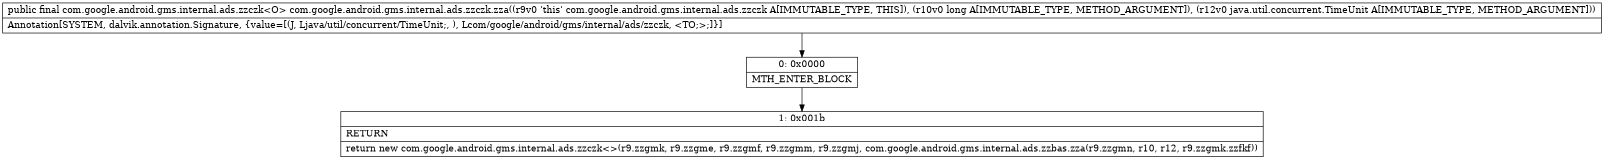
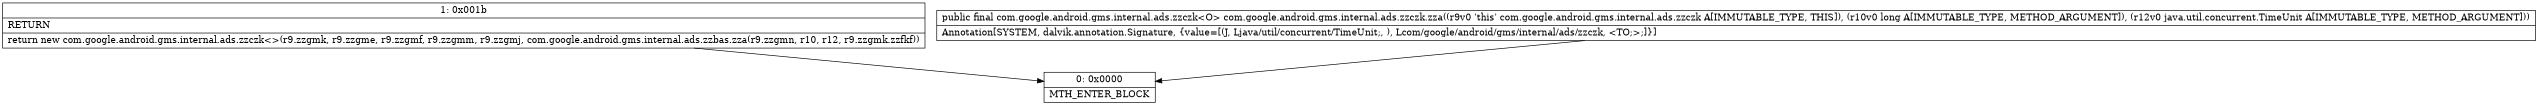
(802, 96) -> (866, 64)
